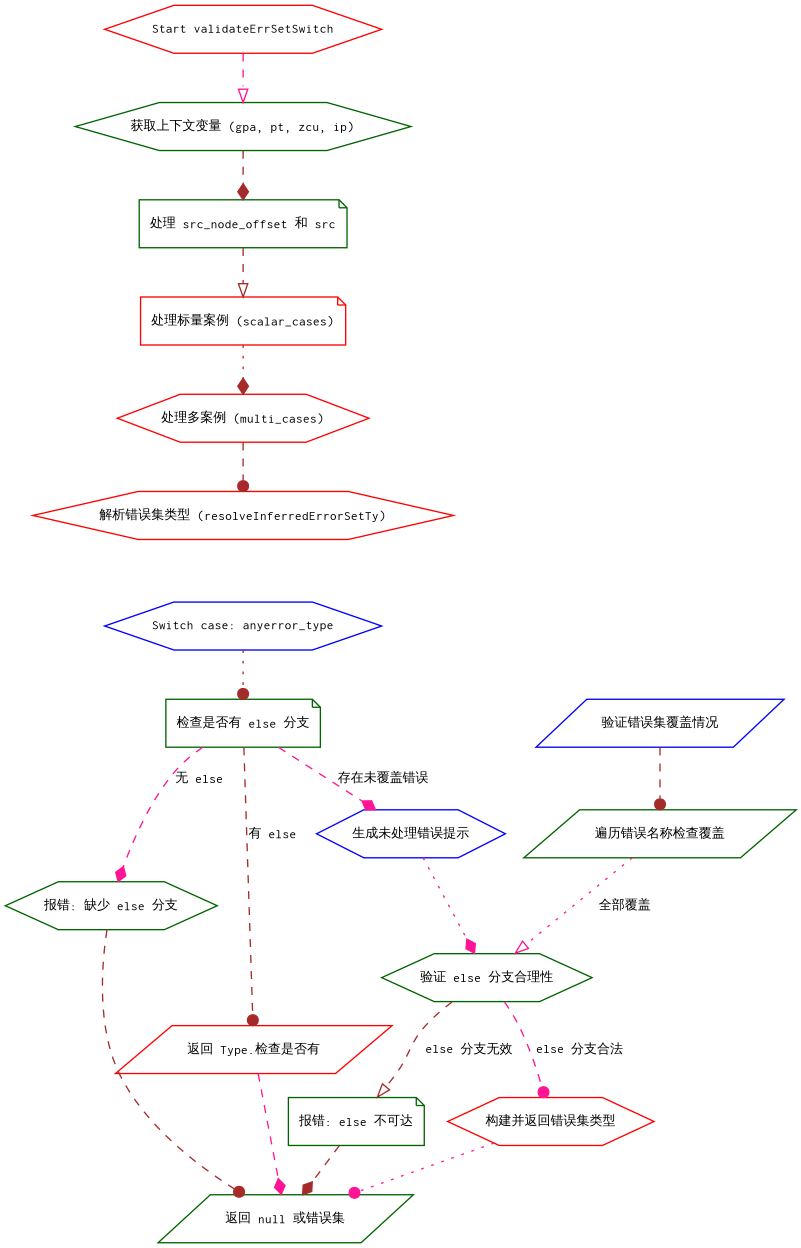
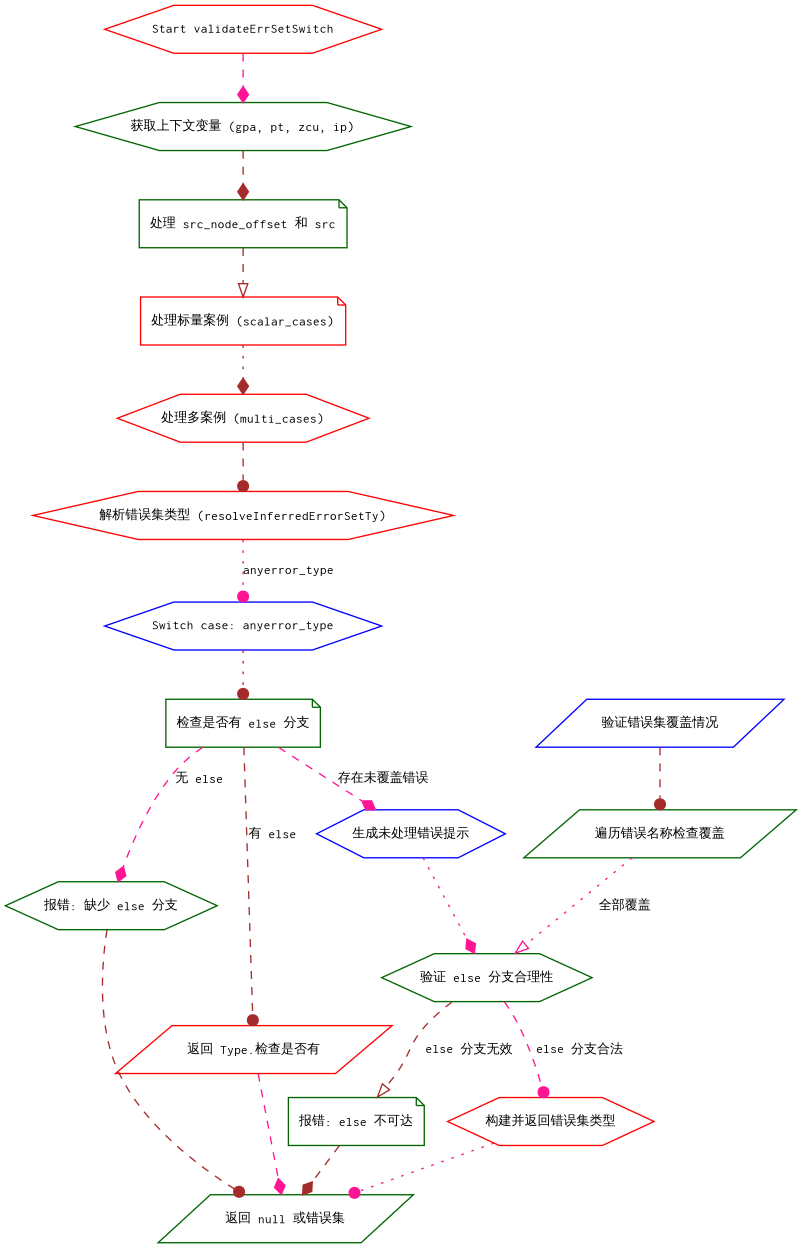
(243, 70) -> (243, 70)
none -> (243, 565)
